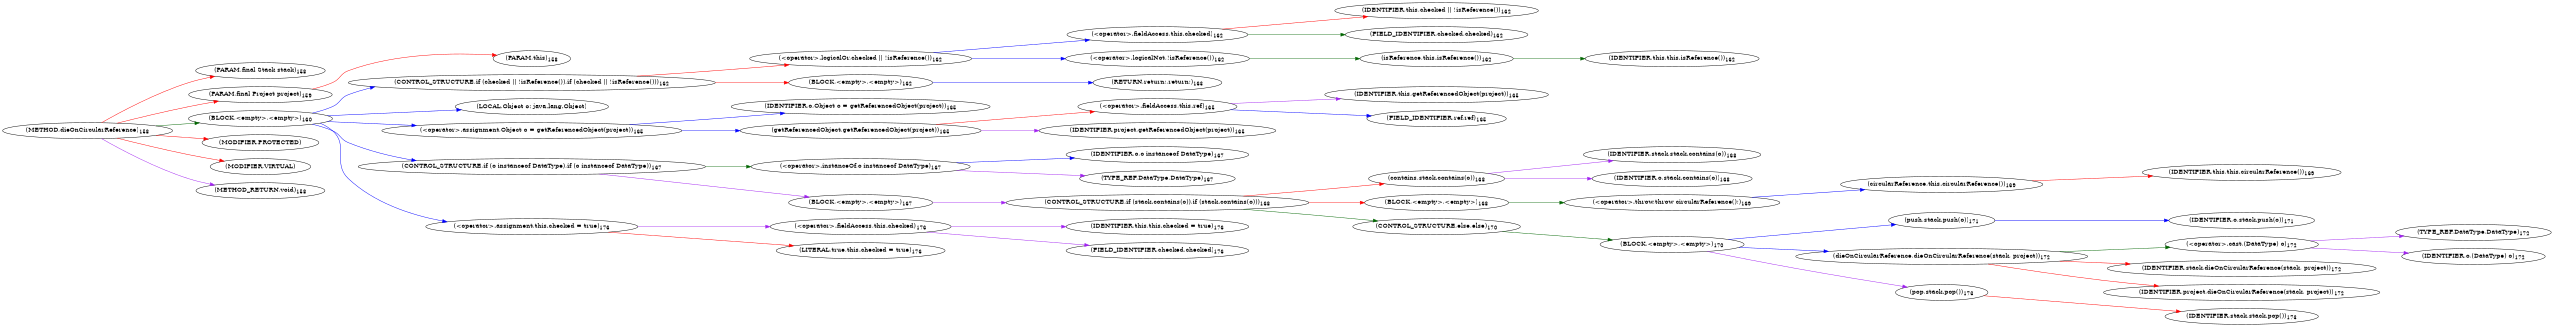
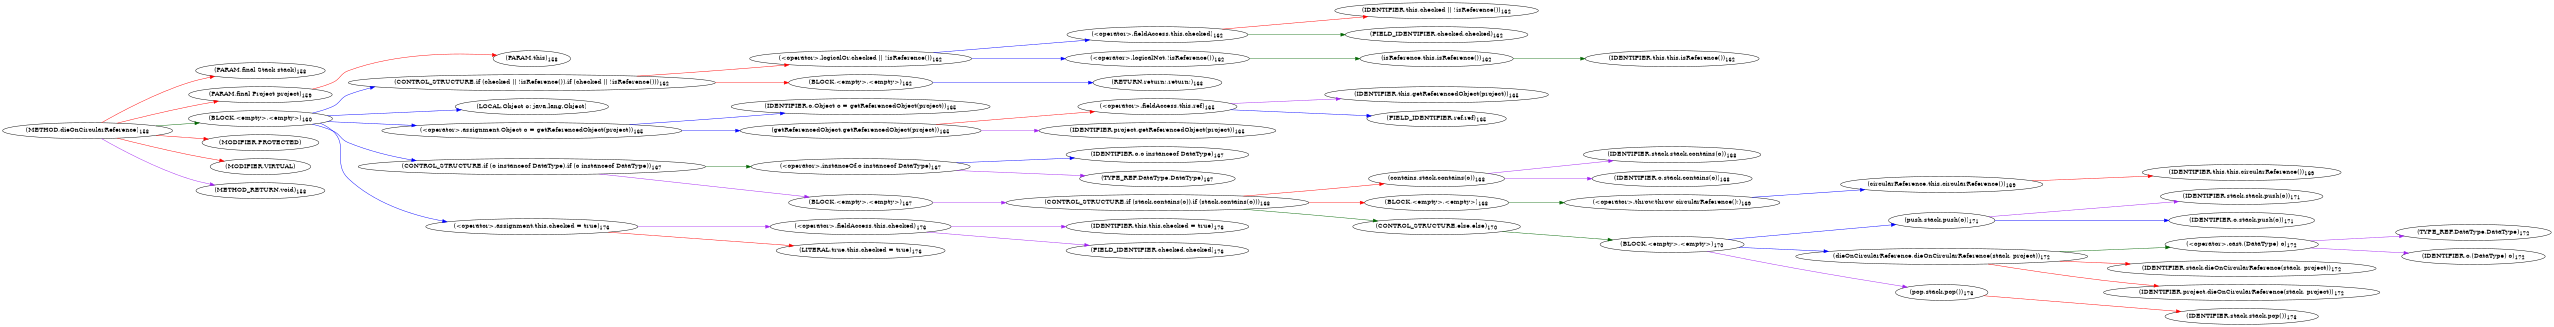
none -> (2242, 196)
